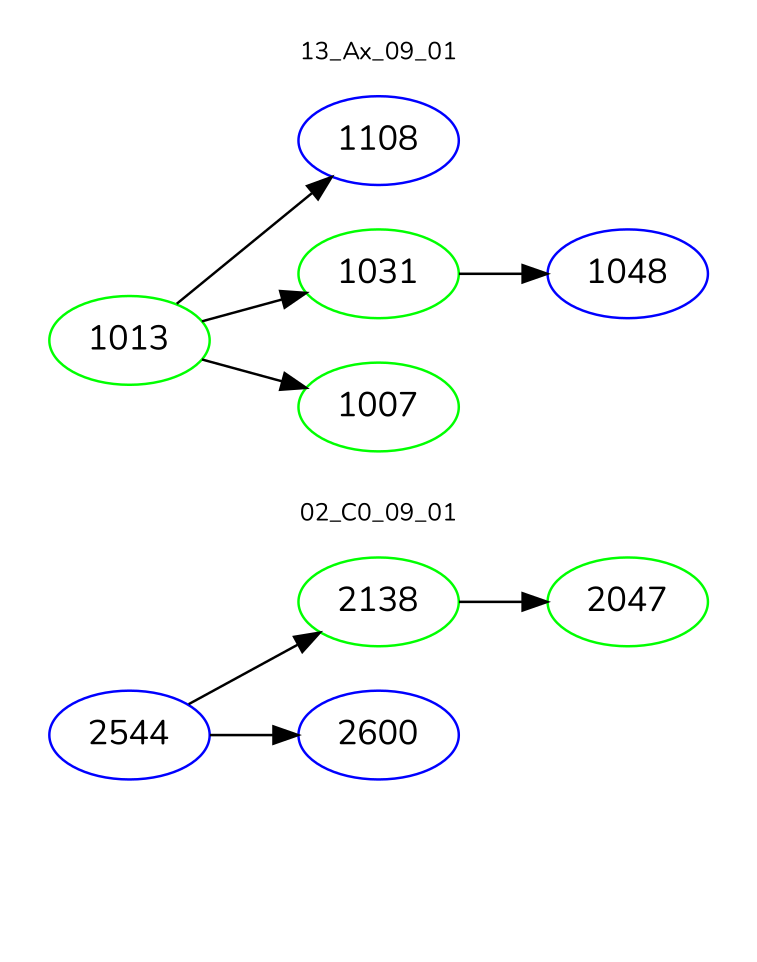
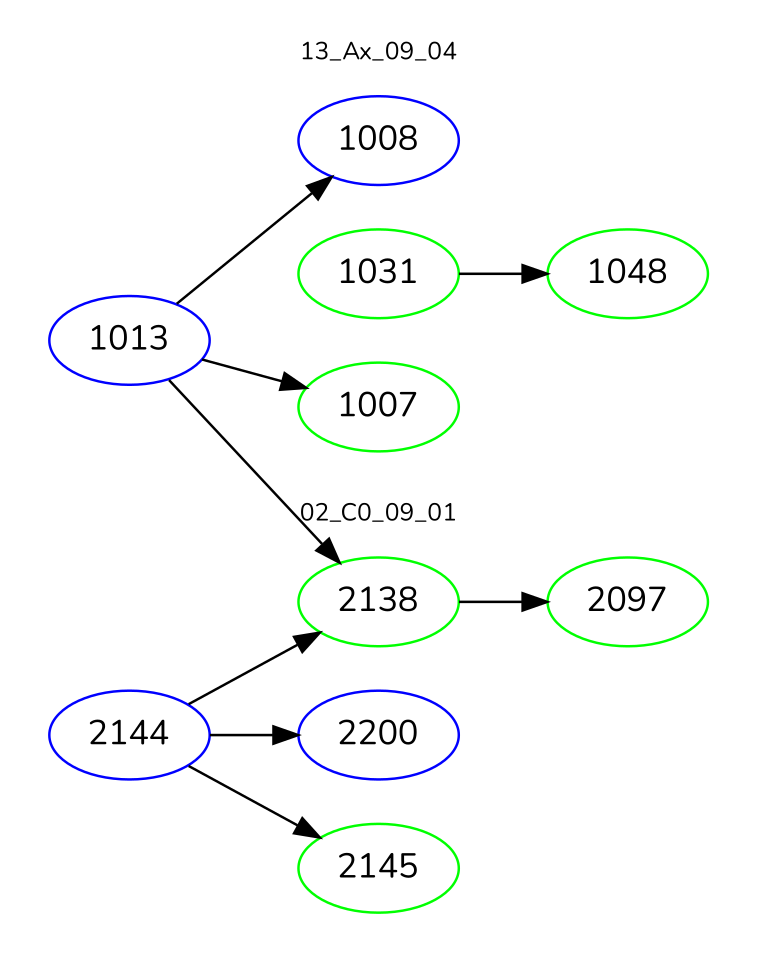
(379, 53) -> (379, 53)
(379, 141) -> (379, 141)
(628, 274) -> (628, 274)
(242, 310) -> (238, 454)
(130, 340) -> (130, 340)
(628, 602) -> (628, 602)
(130, 735) -> (130, 735)
(379, 735) -> (379, 735)
none -> (379, 868)
